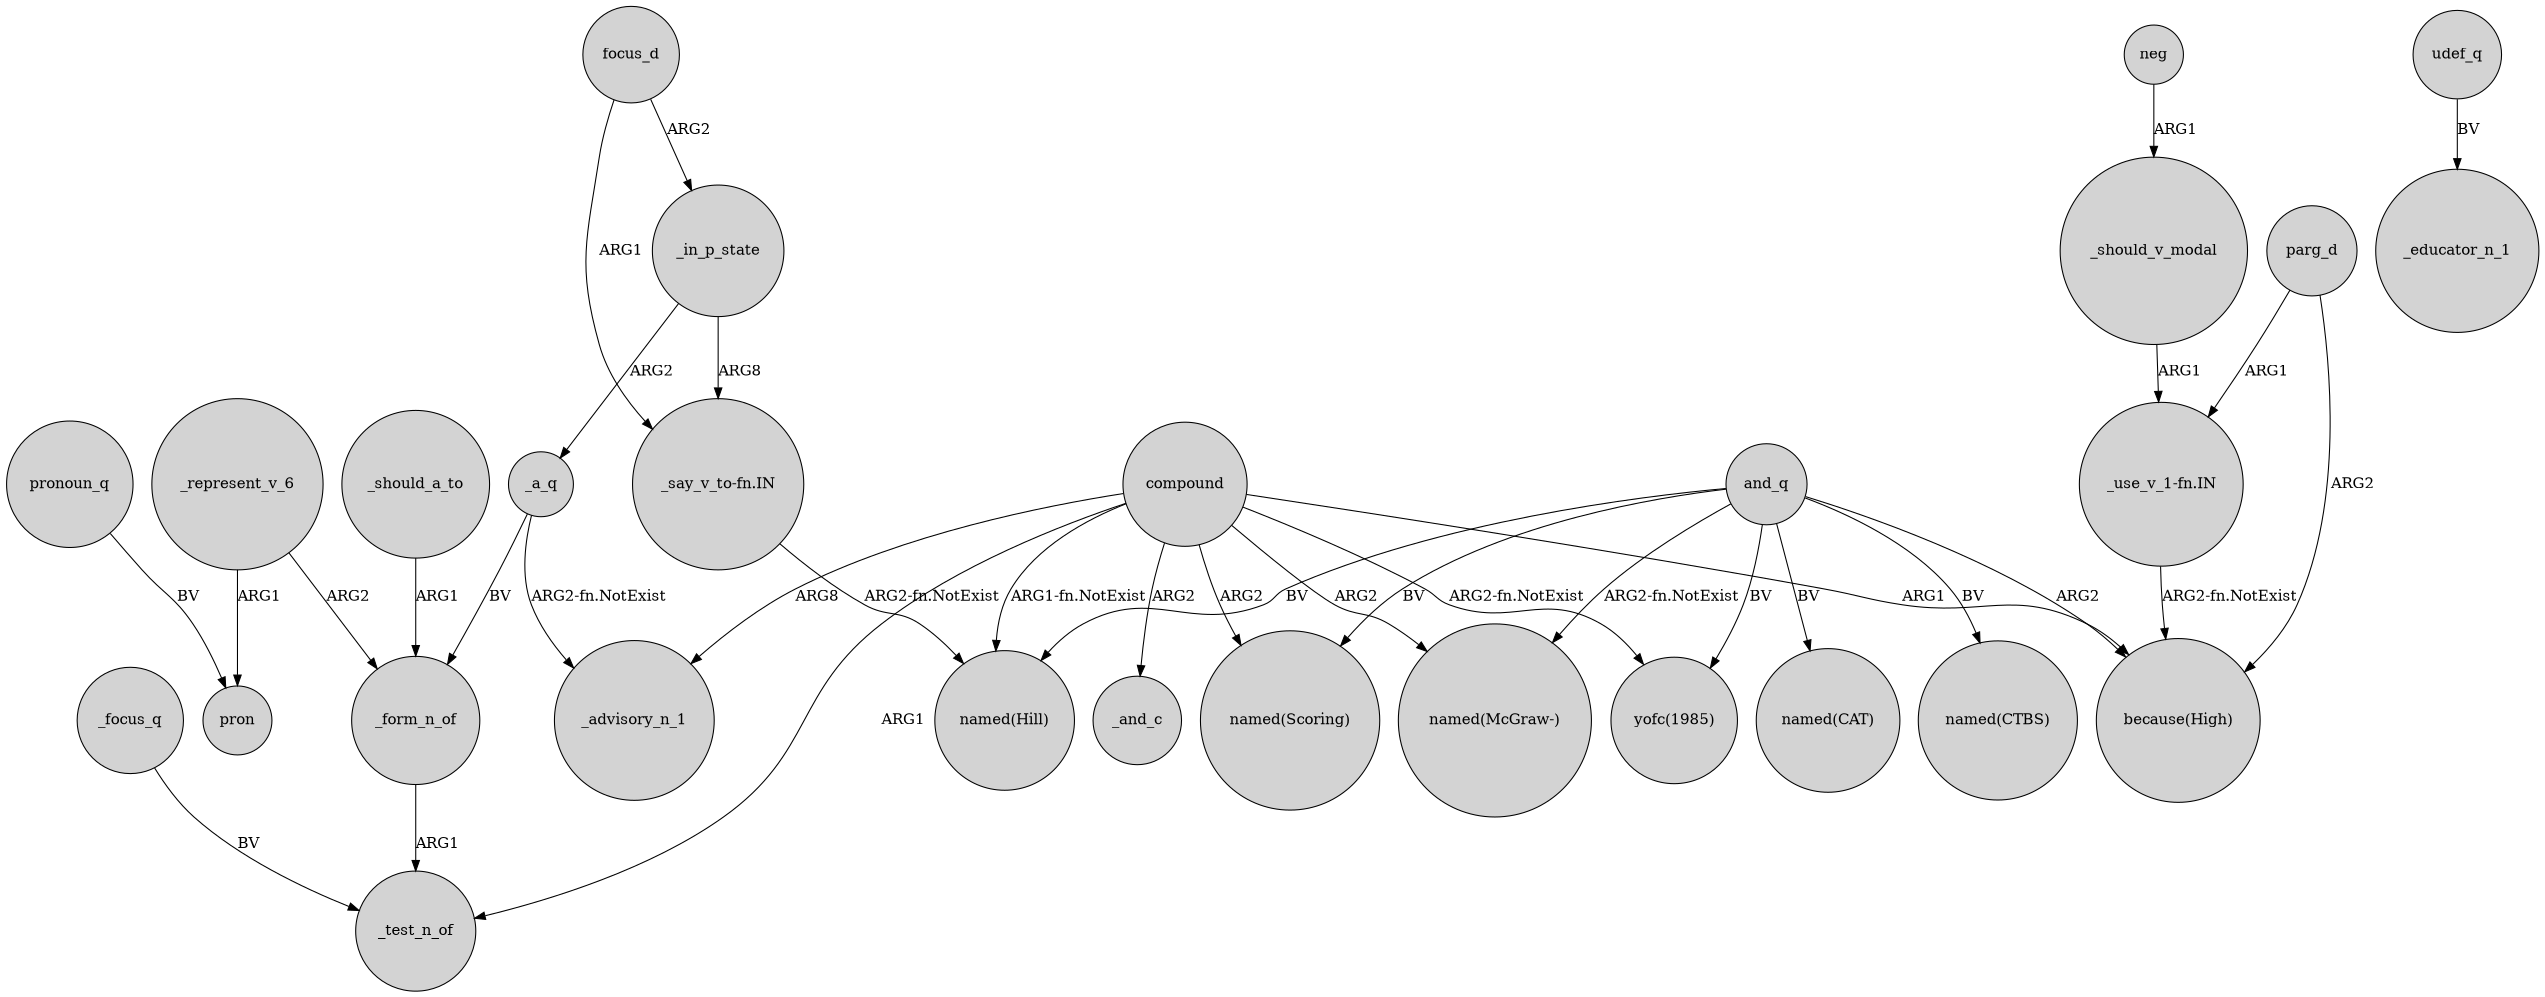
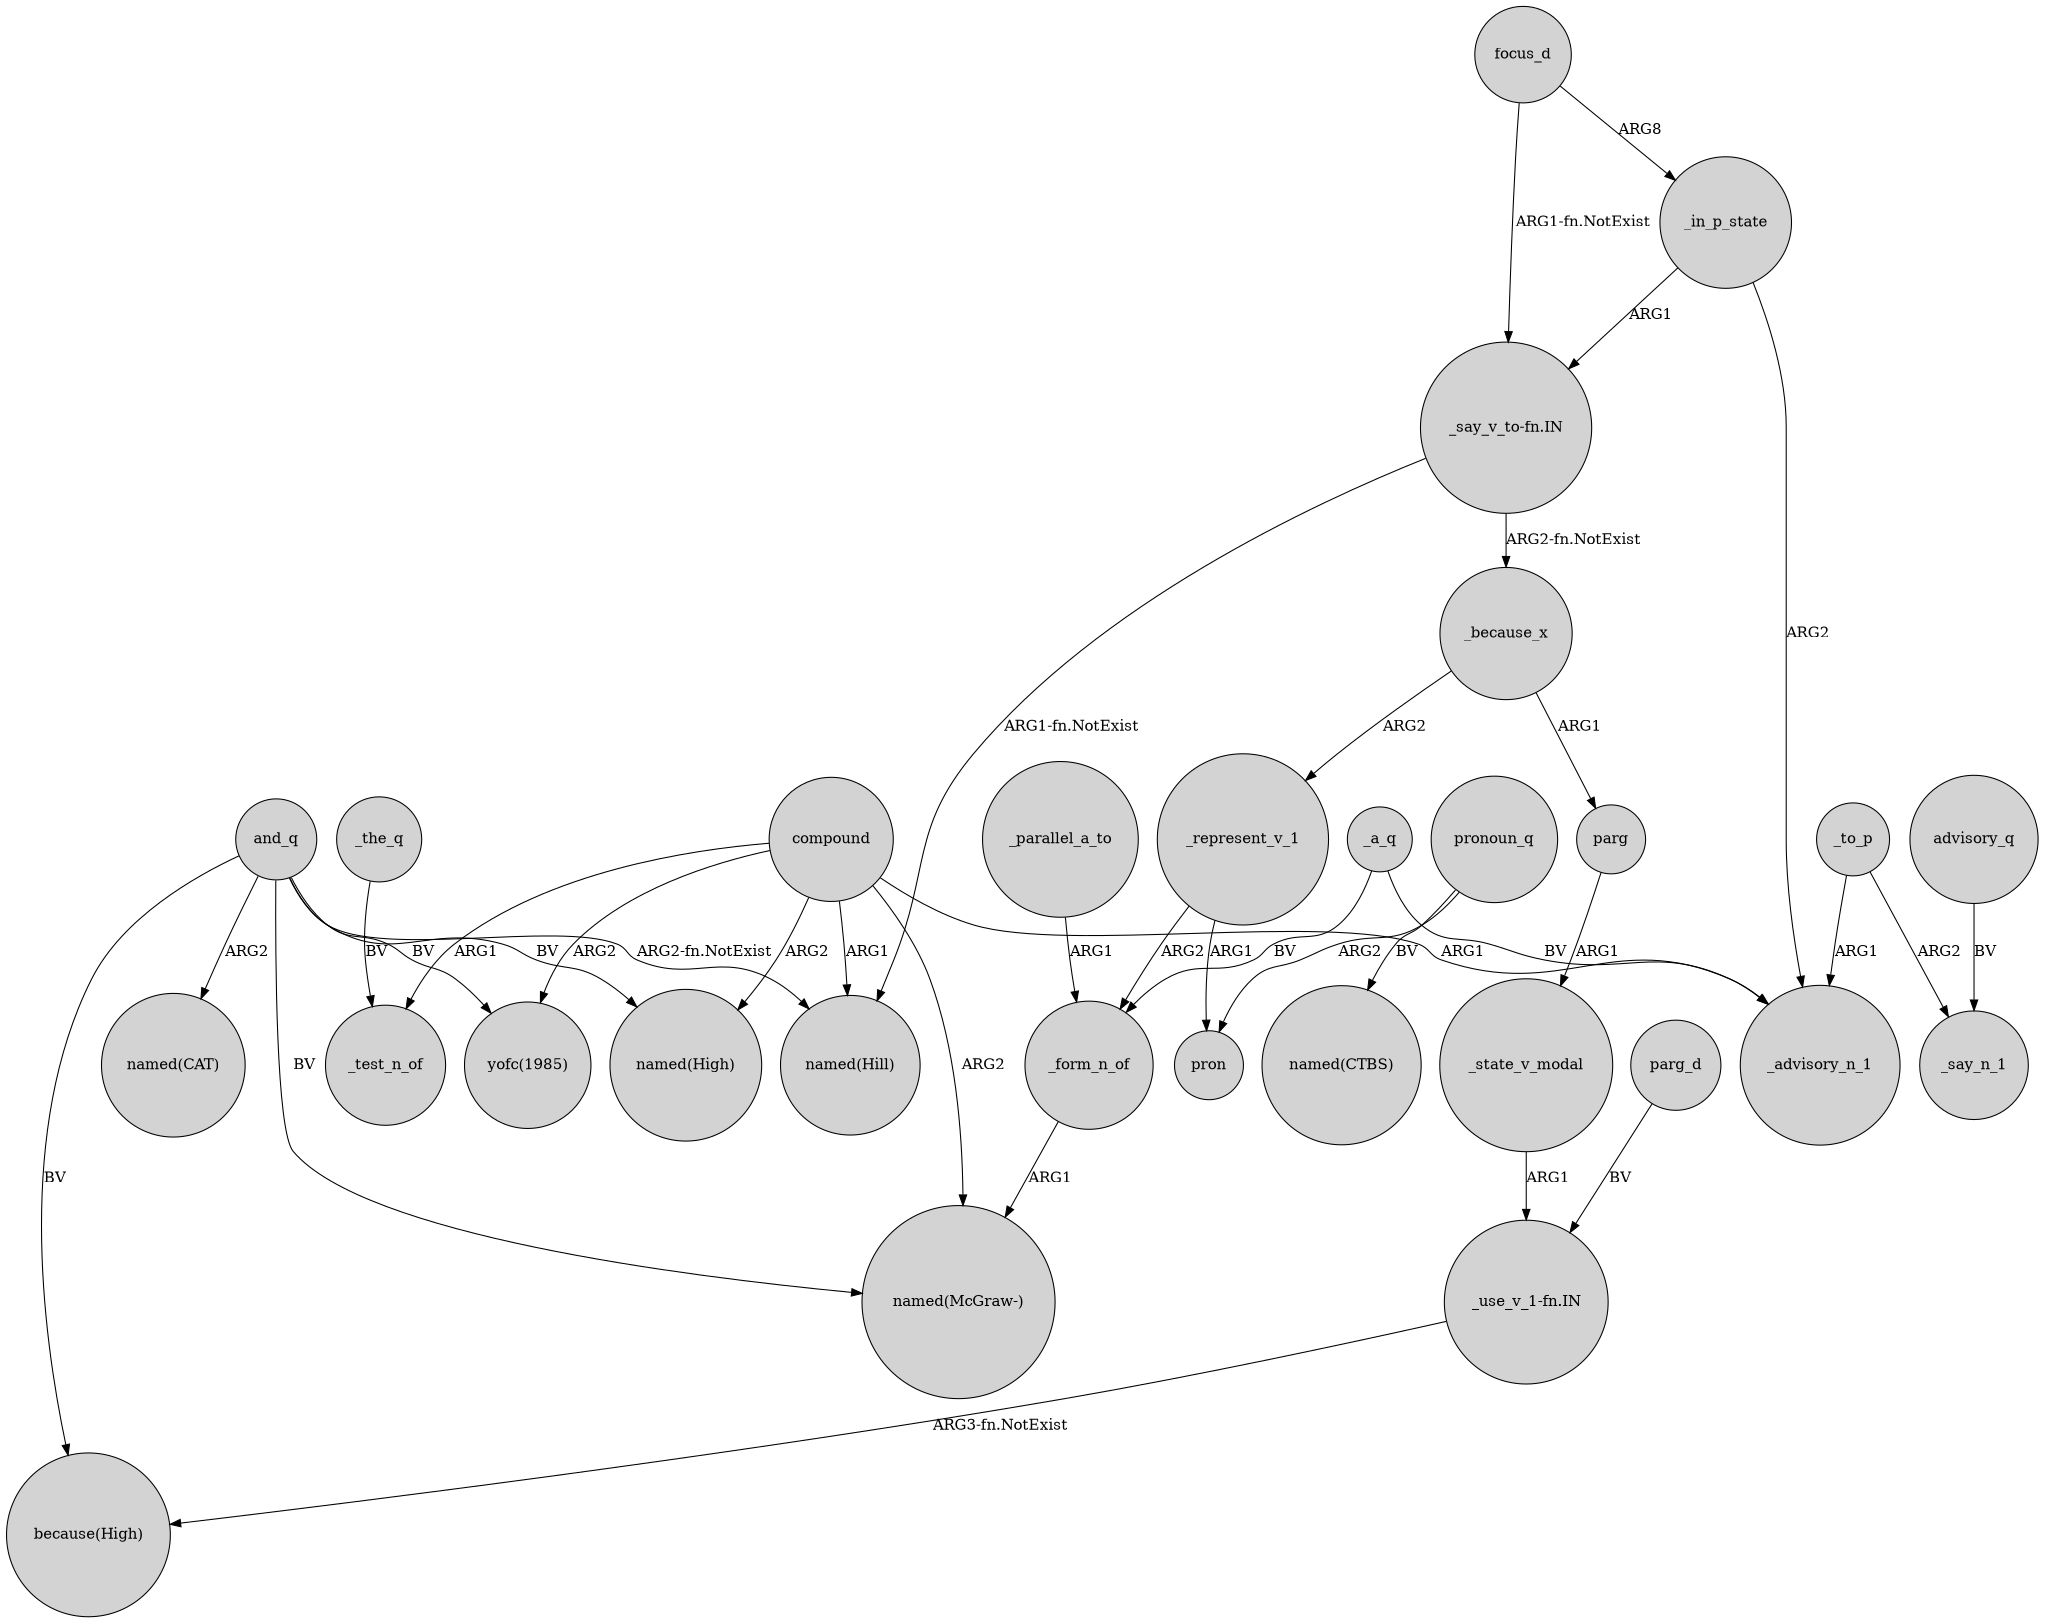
(2154, 55) -> (1611, 839)
(2457, 55) -> (1974, 839)
(689, 130) -> (1640, 130)
(621, 251) -> (1583, 223)
(2154, 251) -> (1526, 1065)
(2457, 251) -> (1974, 1065)
(740, 372) -> (1651, 315)
(2267, 372) -> (1620, 1179)
(623, 376) -> (1786, 627)
(237, 484) -> (1243, 839)
(416, 484) -> (1060, 839)
(2326, 489) -> none
(1905, 549) -> (1394, 946)
(1688, 565) -> none
(188, 597) -> (1360, 952)
(599, 597) -> (1555, 952)
(817, 597) -> (1463, 952)
(932, 597) -> (1072, 727)
(1078, 597) -> (868, 952)
(1297, 597) -> (704, 952)
(1517, 597) -> (595, 952)
(1672, 597) -> (304, 1065)
(1808, 597) -> (247, 952)
(2078, 597) -> (55, 1179)
(2230, 597) -> (1000, 1426)
none -> (1506, 634)
(130, 720) -> (379, 839)
(1137, 720) -> none
(1290, 720) -> (686, 1065)
(416, 823) -> (1034, 1165)
none -> (1853, 839)
